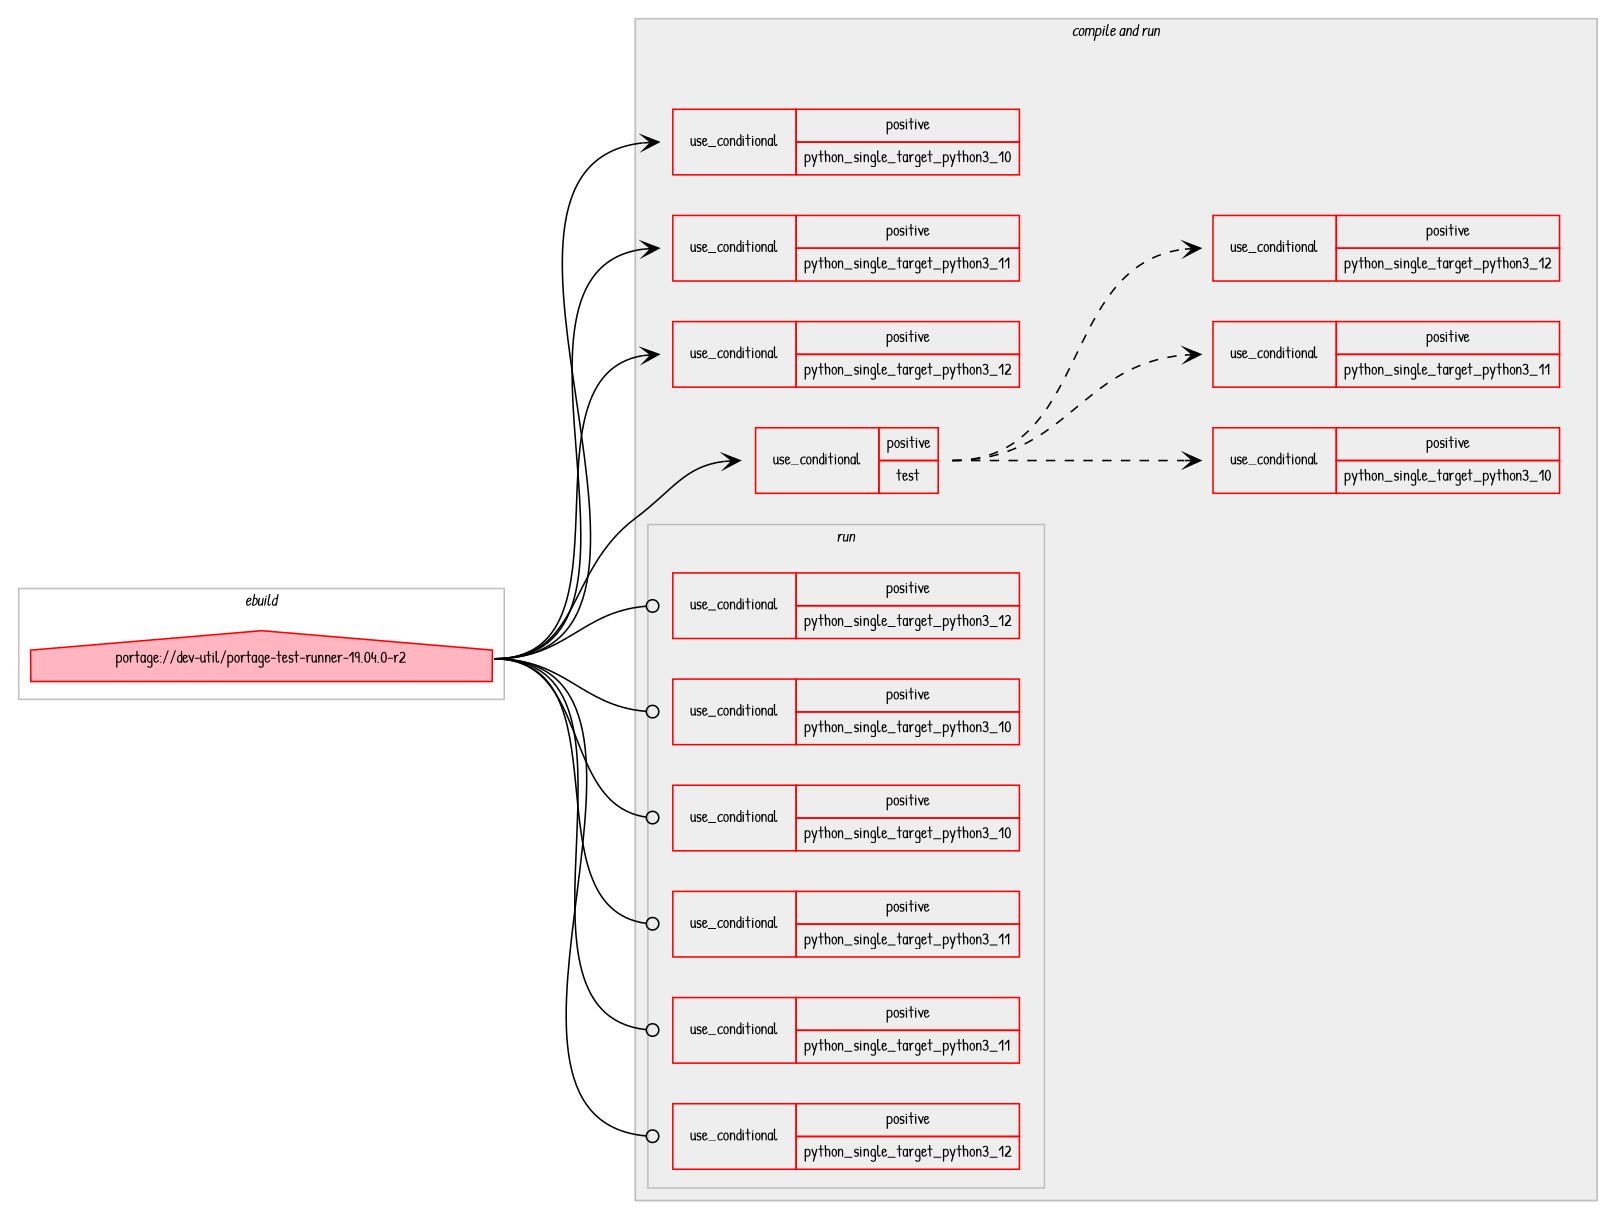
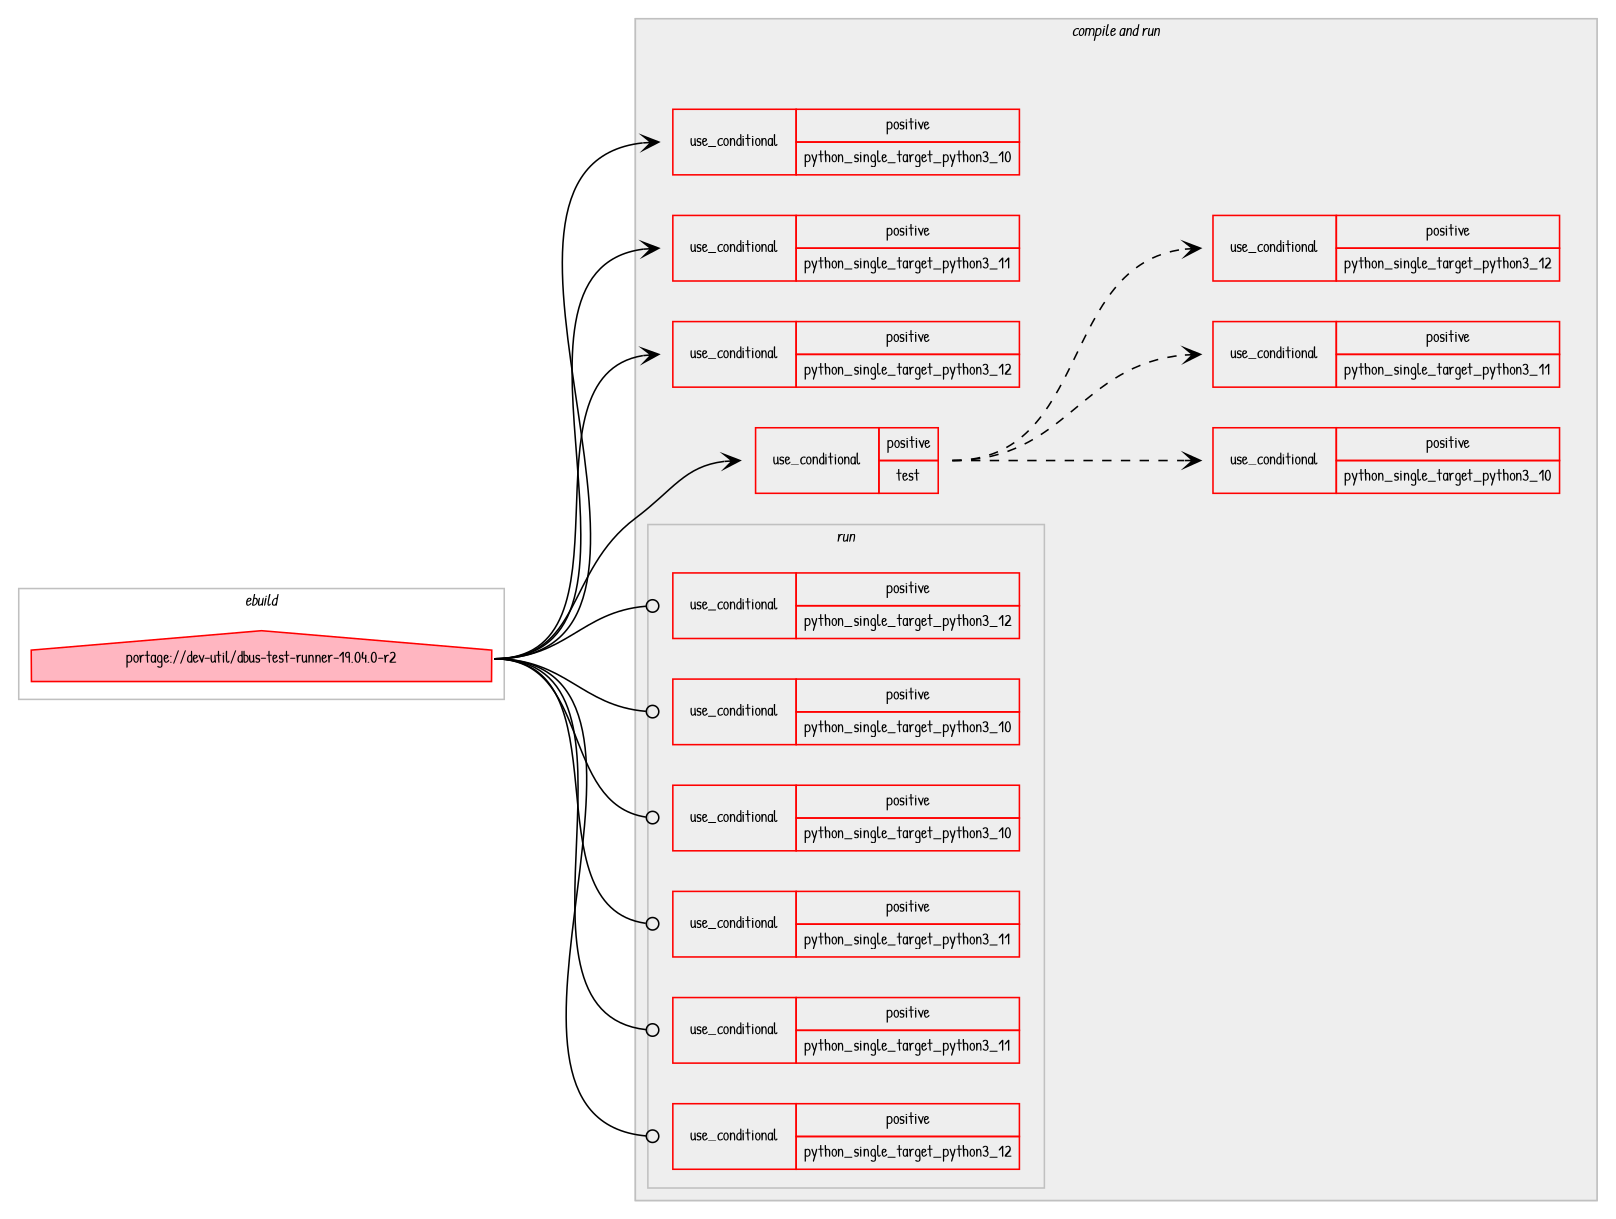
(261, 659) -> (261, 659)
